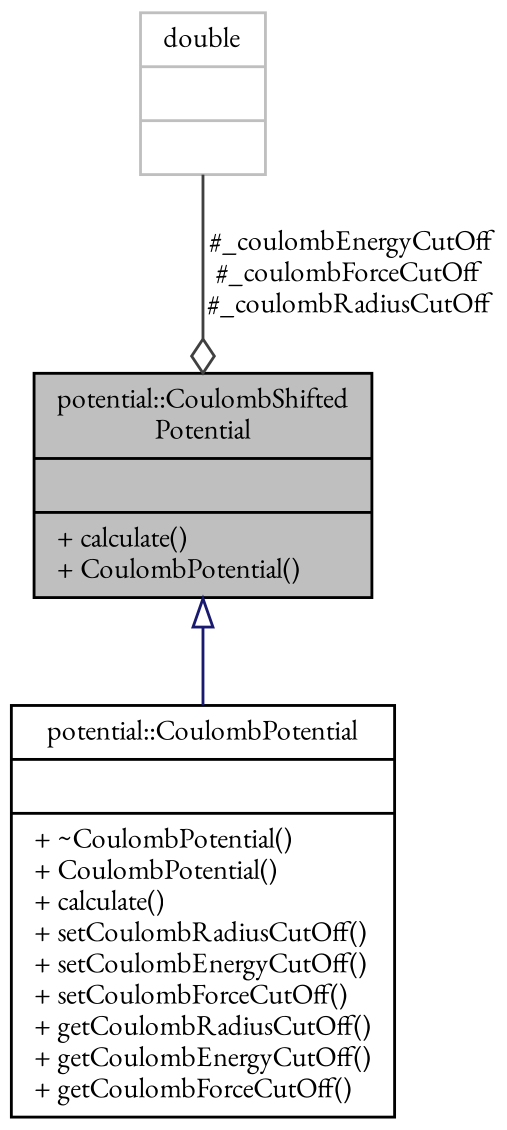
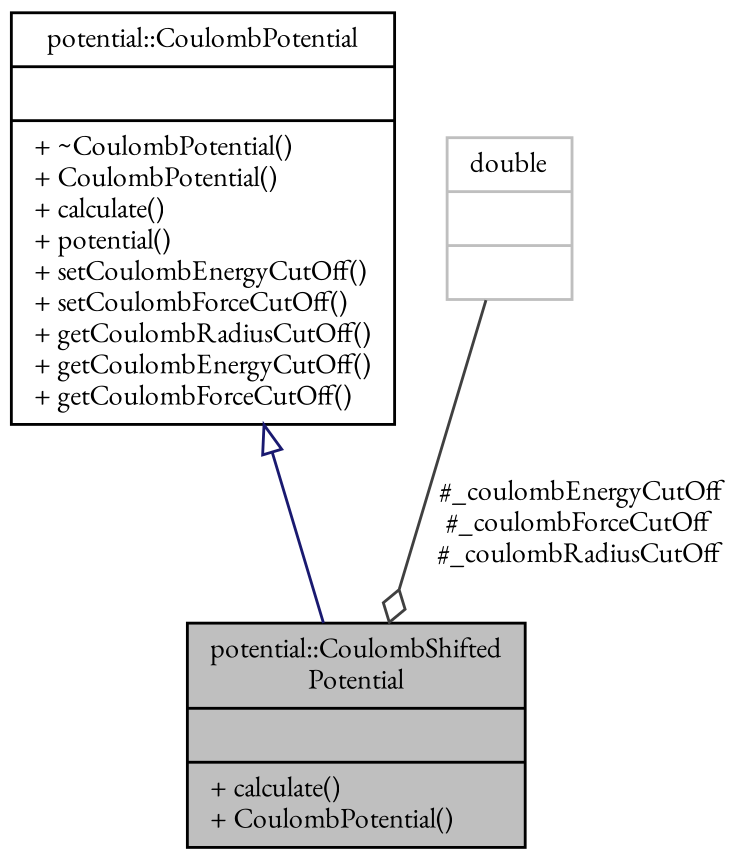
(203, 666) -> (298, 538)
(202, 933) -> (104, 240)
